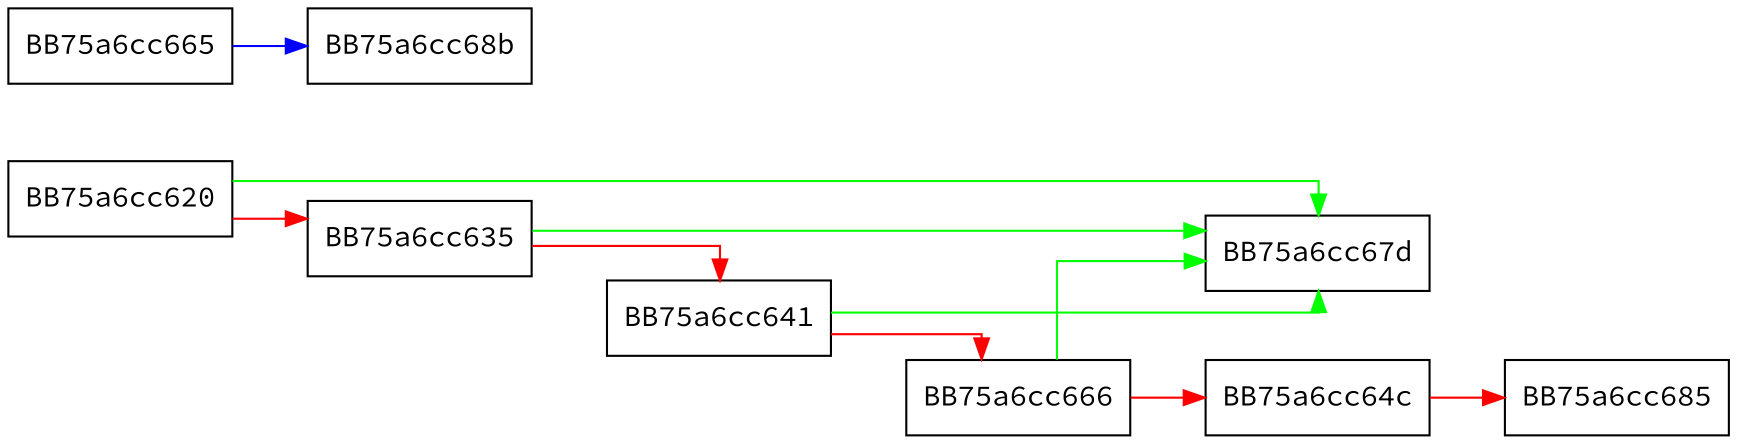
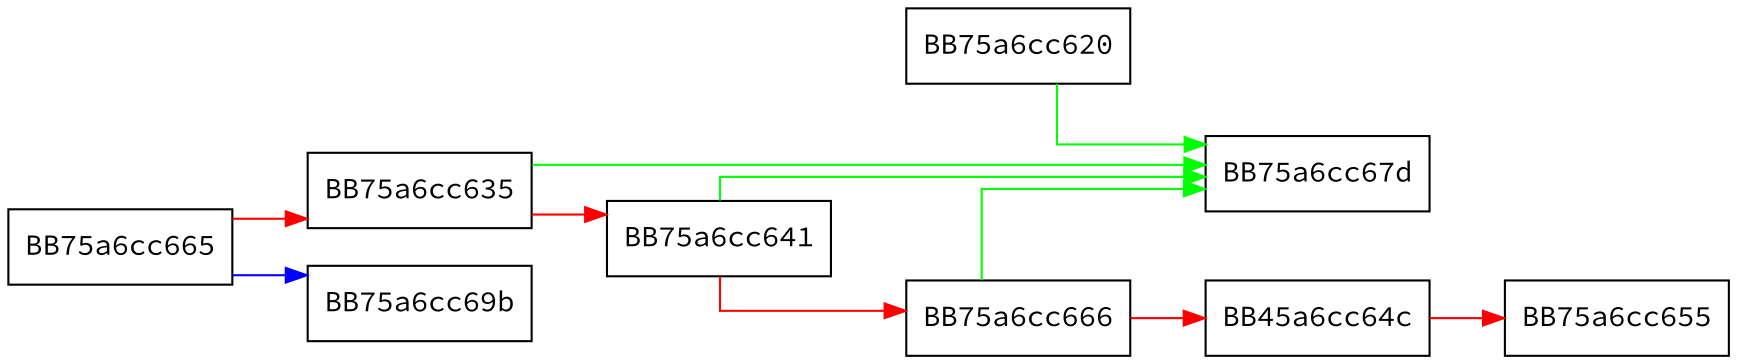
(420, 46) -> (420, 303)
(259, 219) -> (259, 219)
(1318, 398) -> (1318, 318)
(1617, 398) -> (1617, 318)
